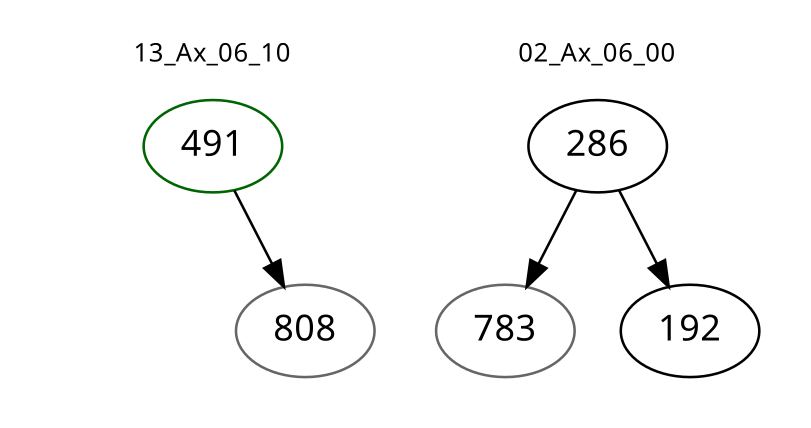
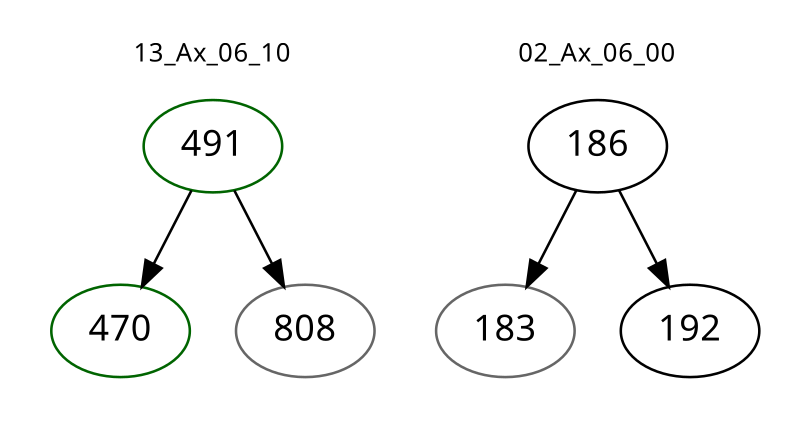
(598, 146) -> (598, 146)
none -> (121, 331)
(505, 331) -> (505, 331)
